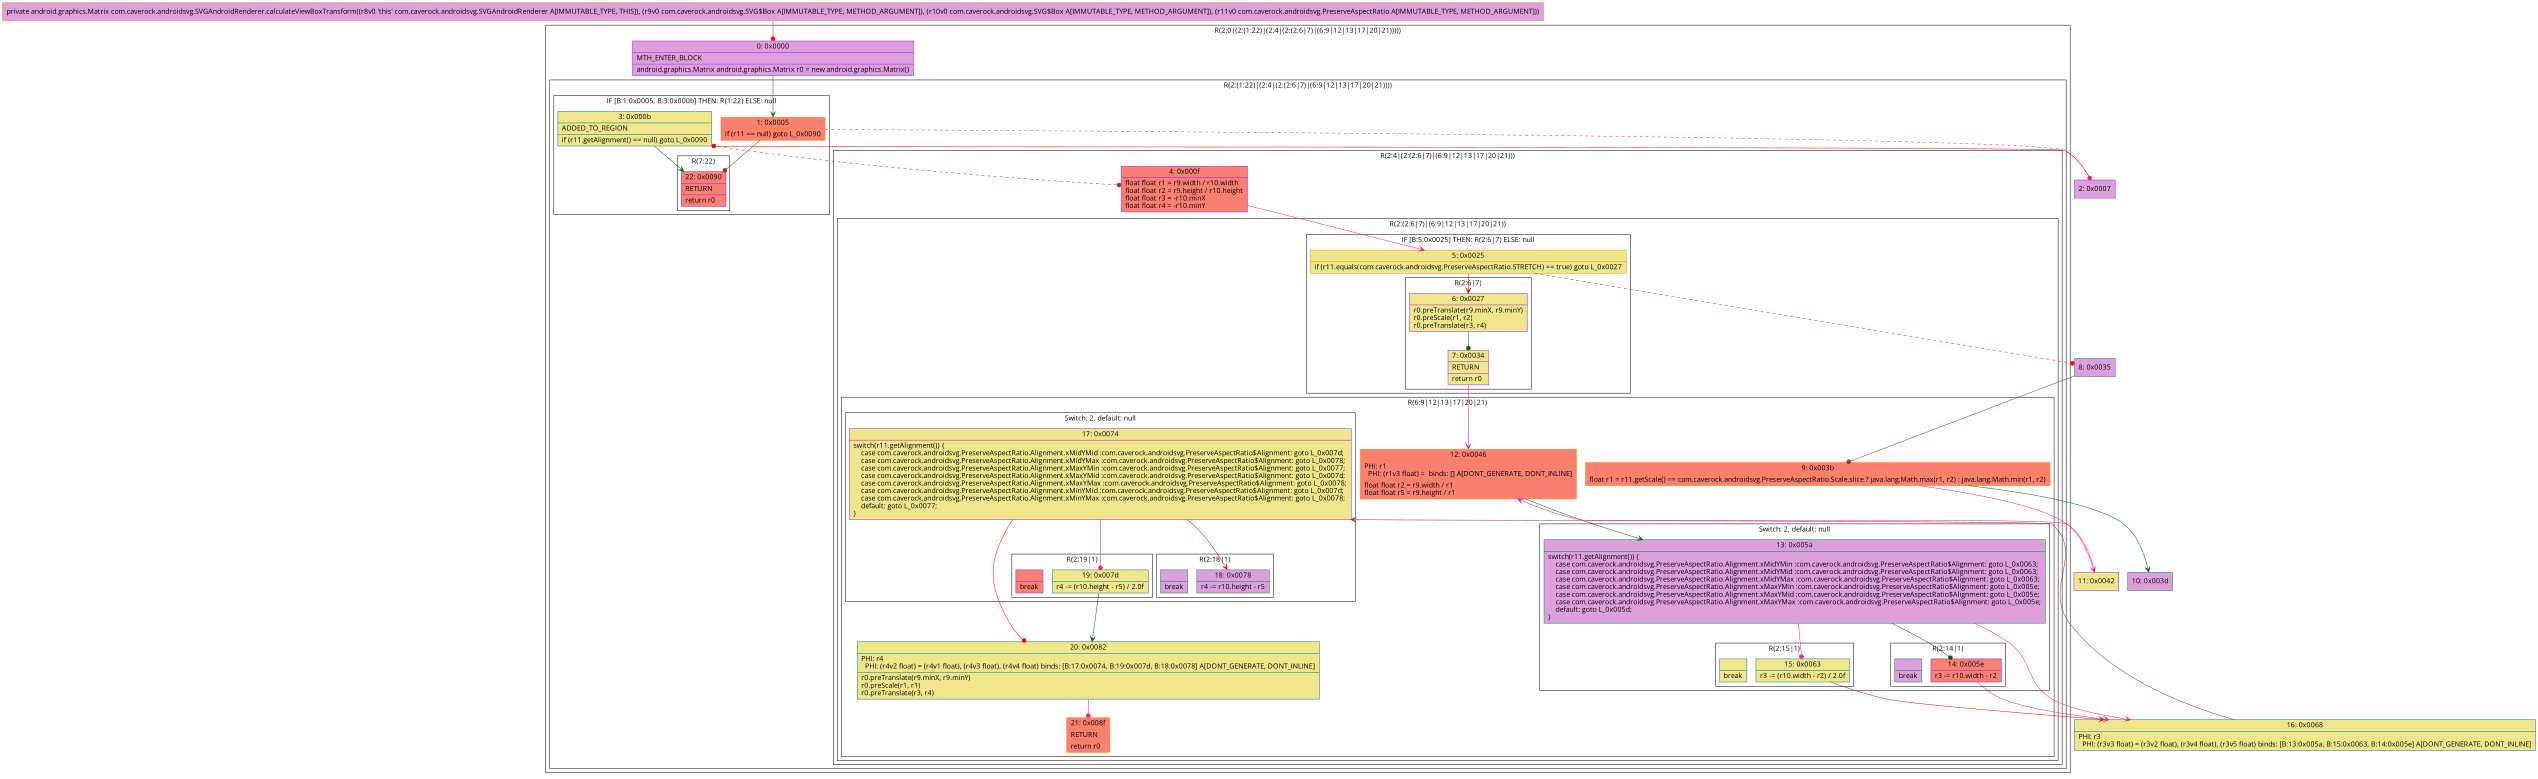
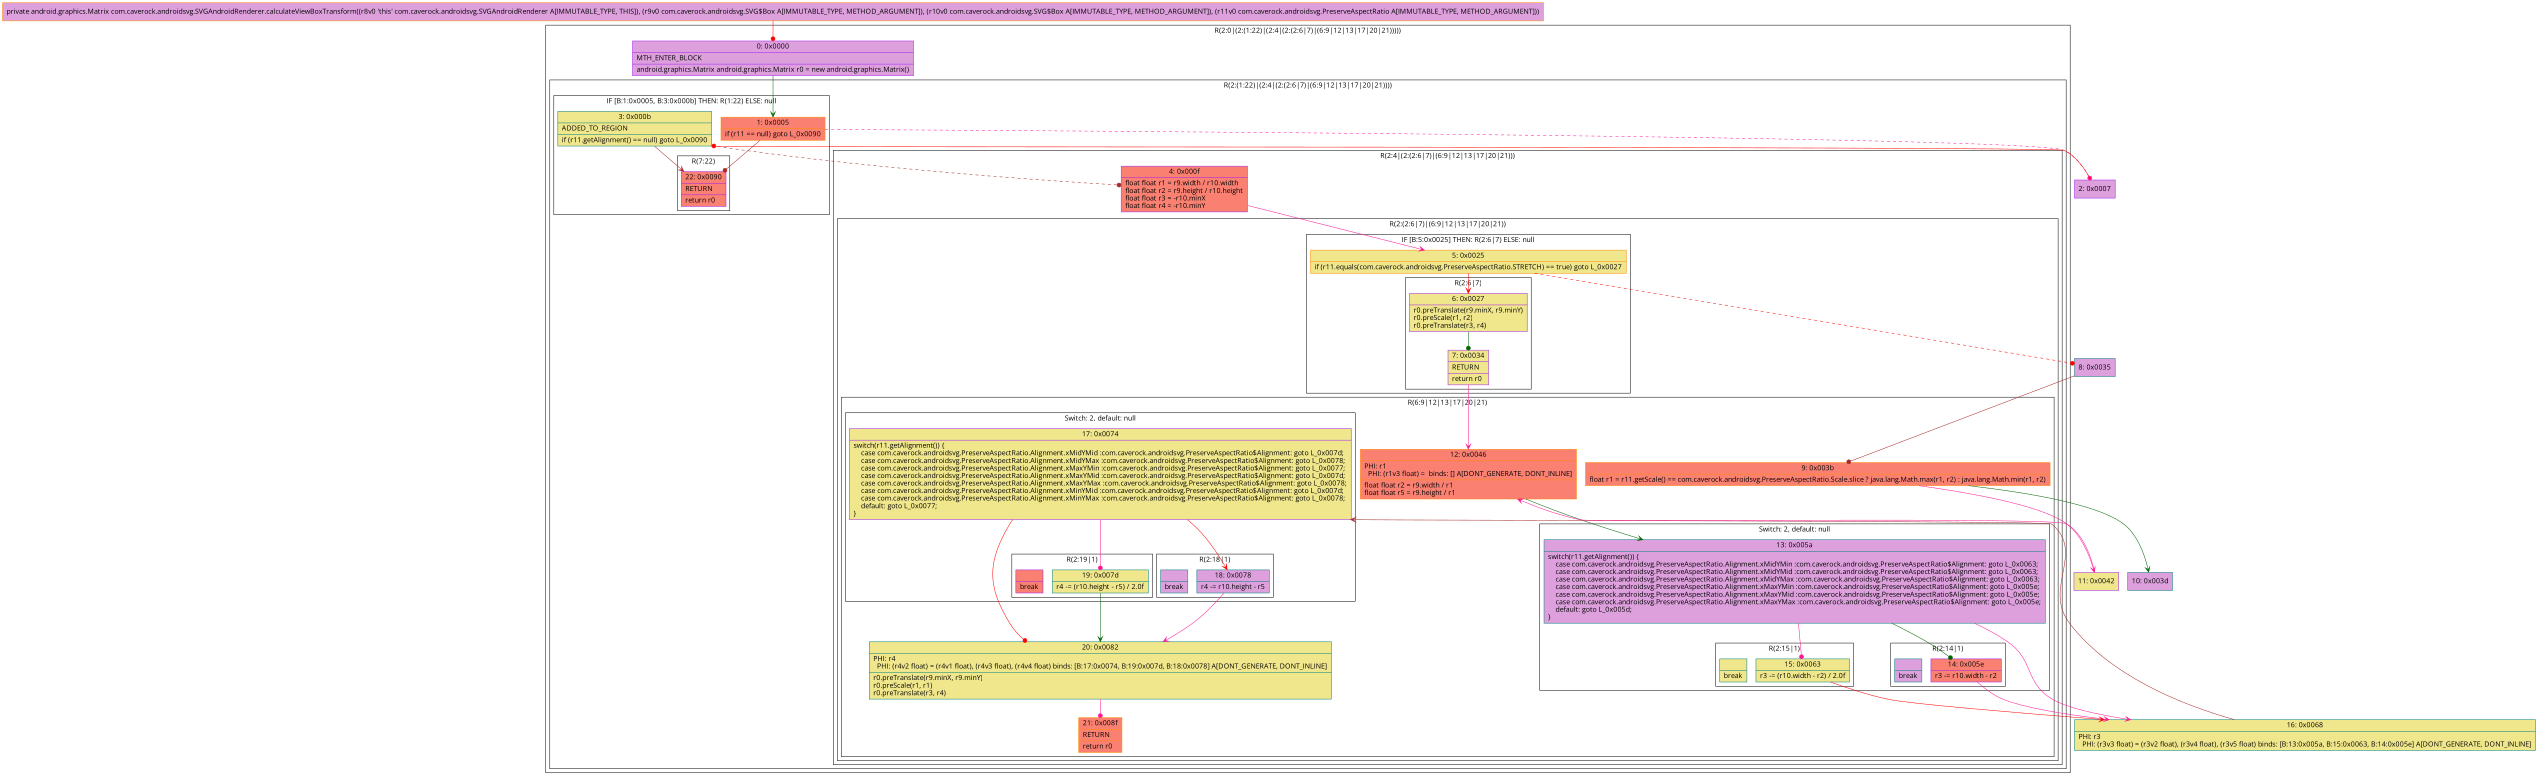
(667, 157) -> (667, 157)
none -> (1198, 619)
